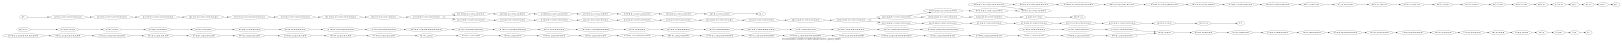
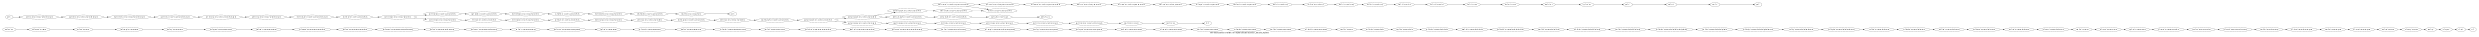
none -> (954, 30)
(1145, 34) -> (1966, 30)
